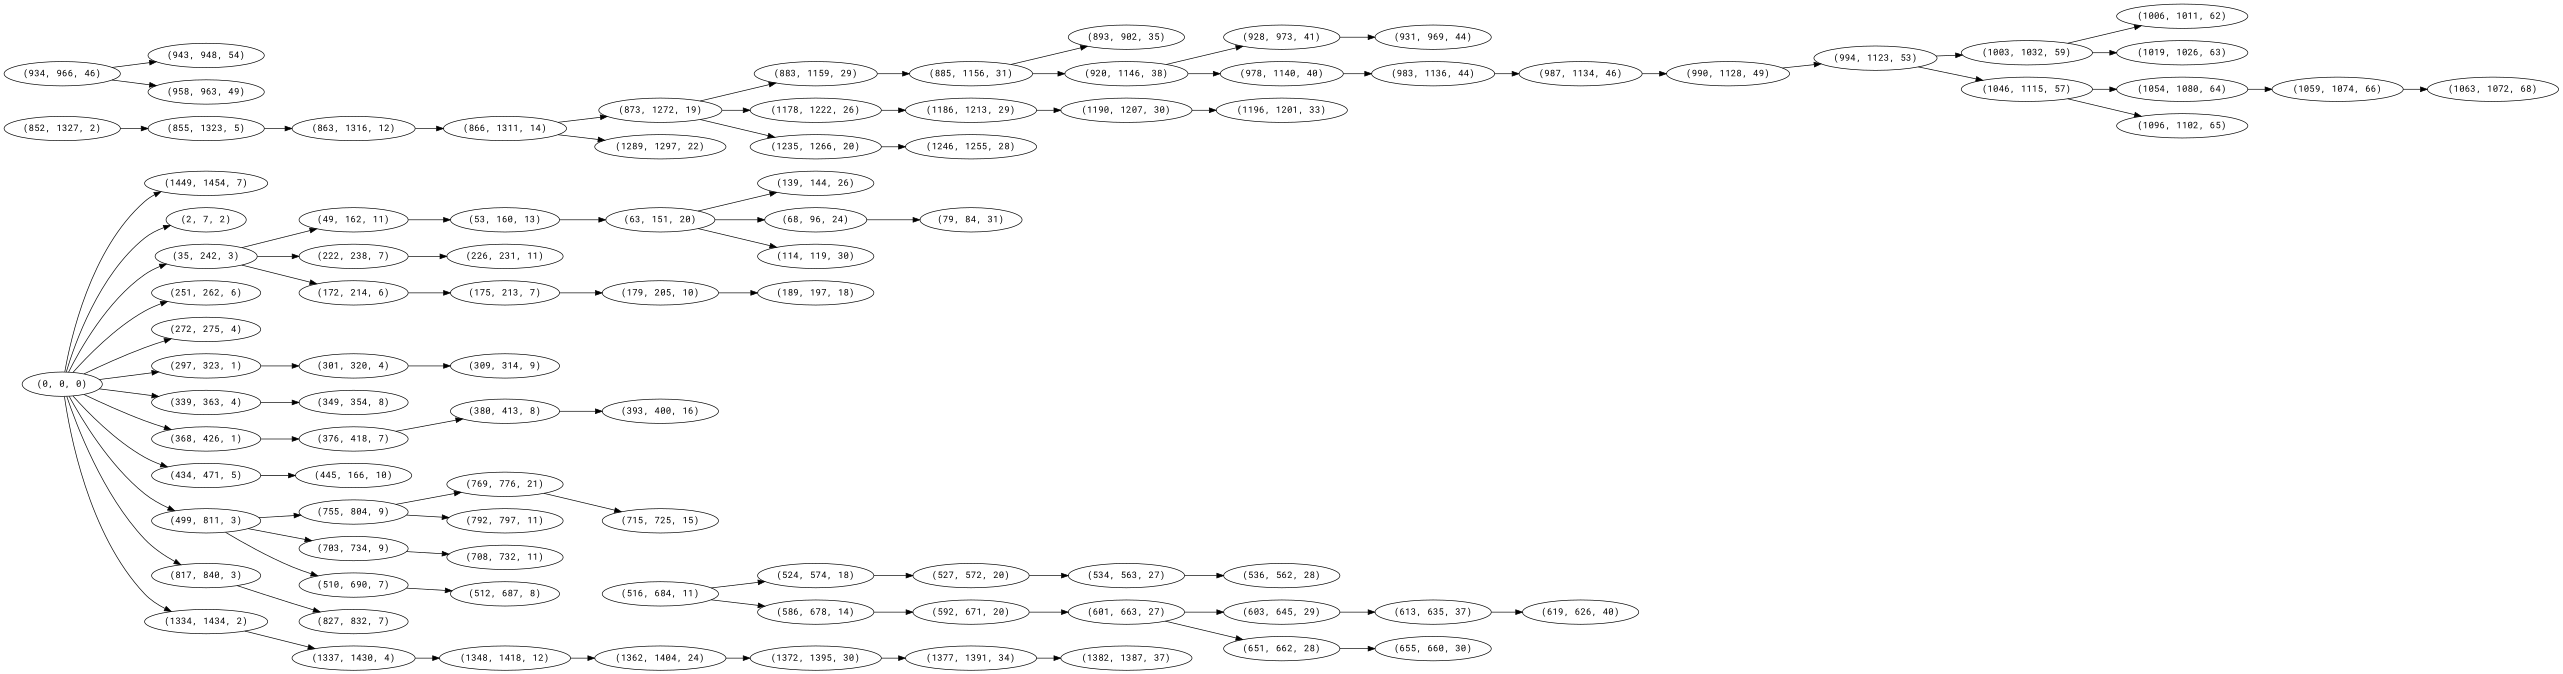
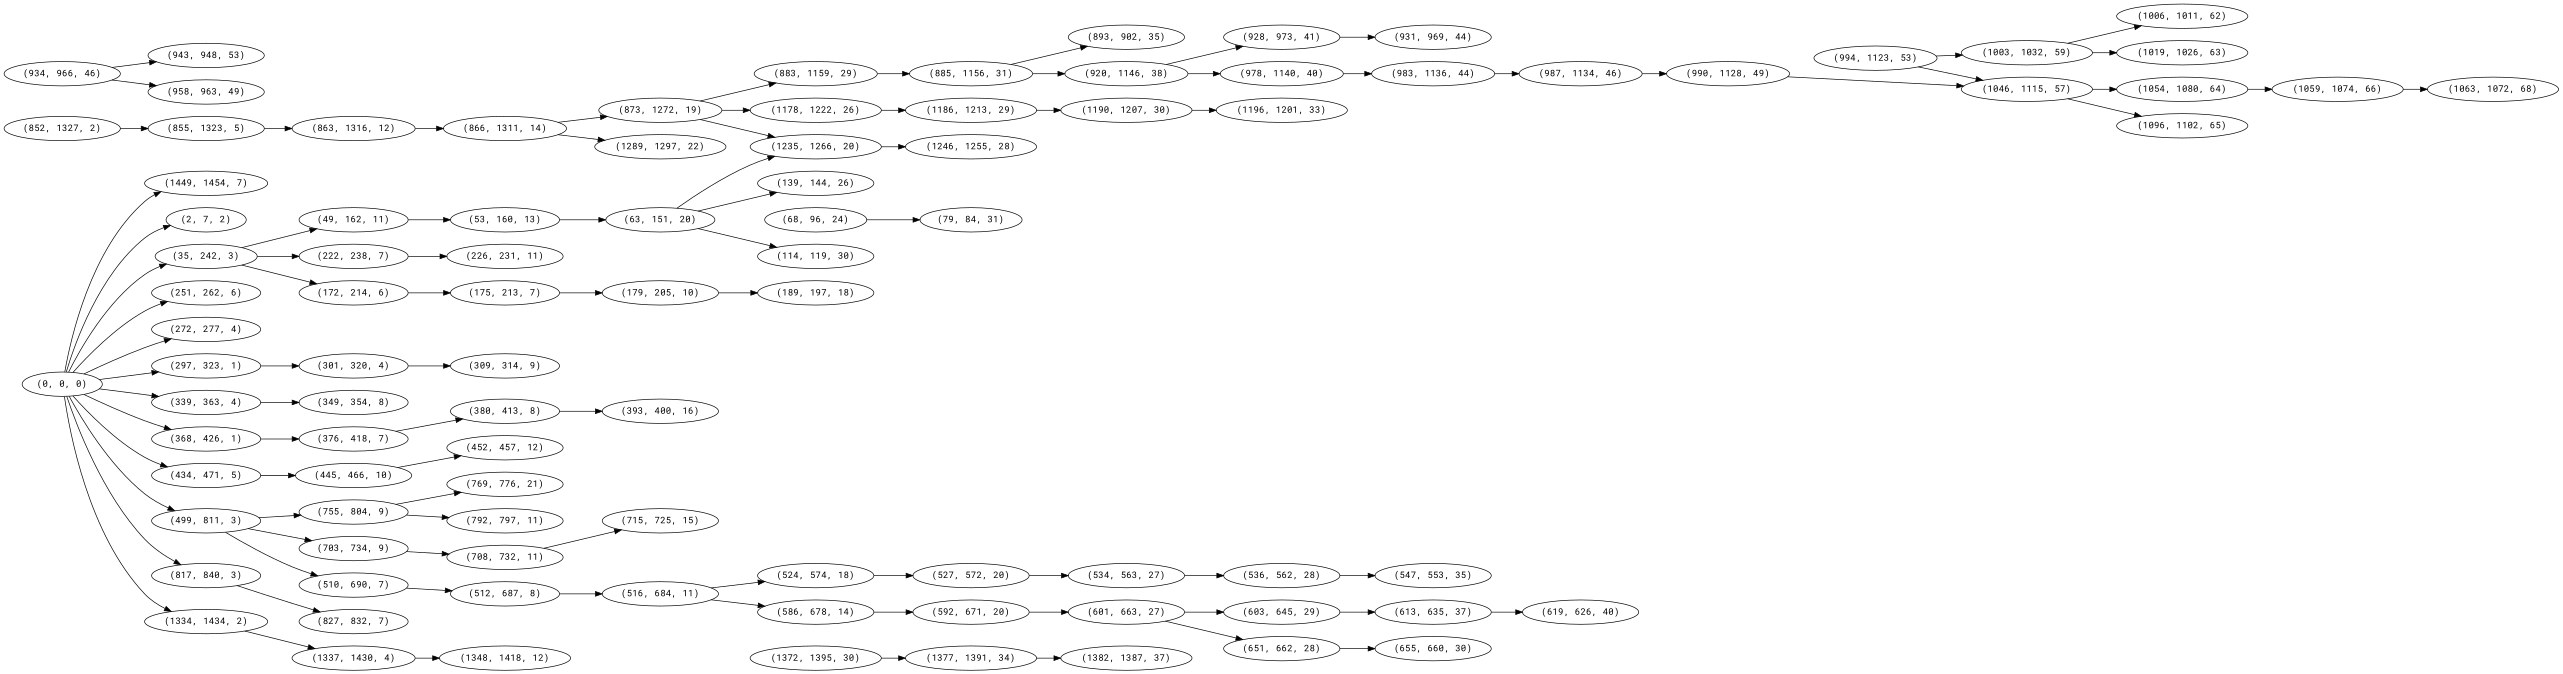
(206, 55) -> (206, 55)
(1798, 66) -> (1872, 81)
(736, 220) -> (721, 180)
(206, 329) -> (206, 329)
none -> (505, 448)
(354, 476) -> (354, 476)
(579, 502) -> (579, 540)
none -> (1433, 576)
none -> (577, 594)
(660, 658) -> none
